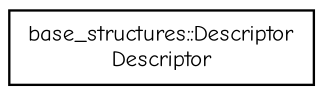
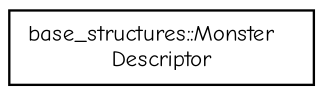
(162, 48) -> (162, 48)
